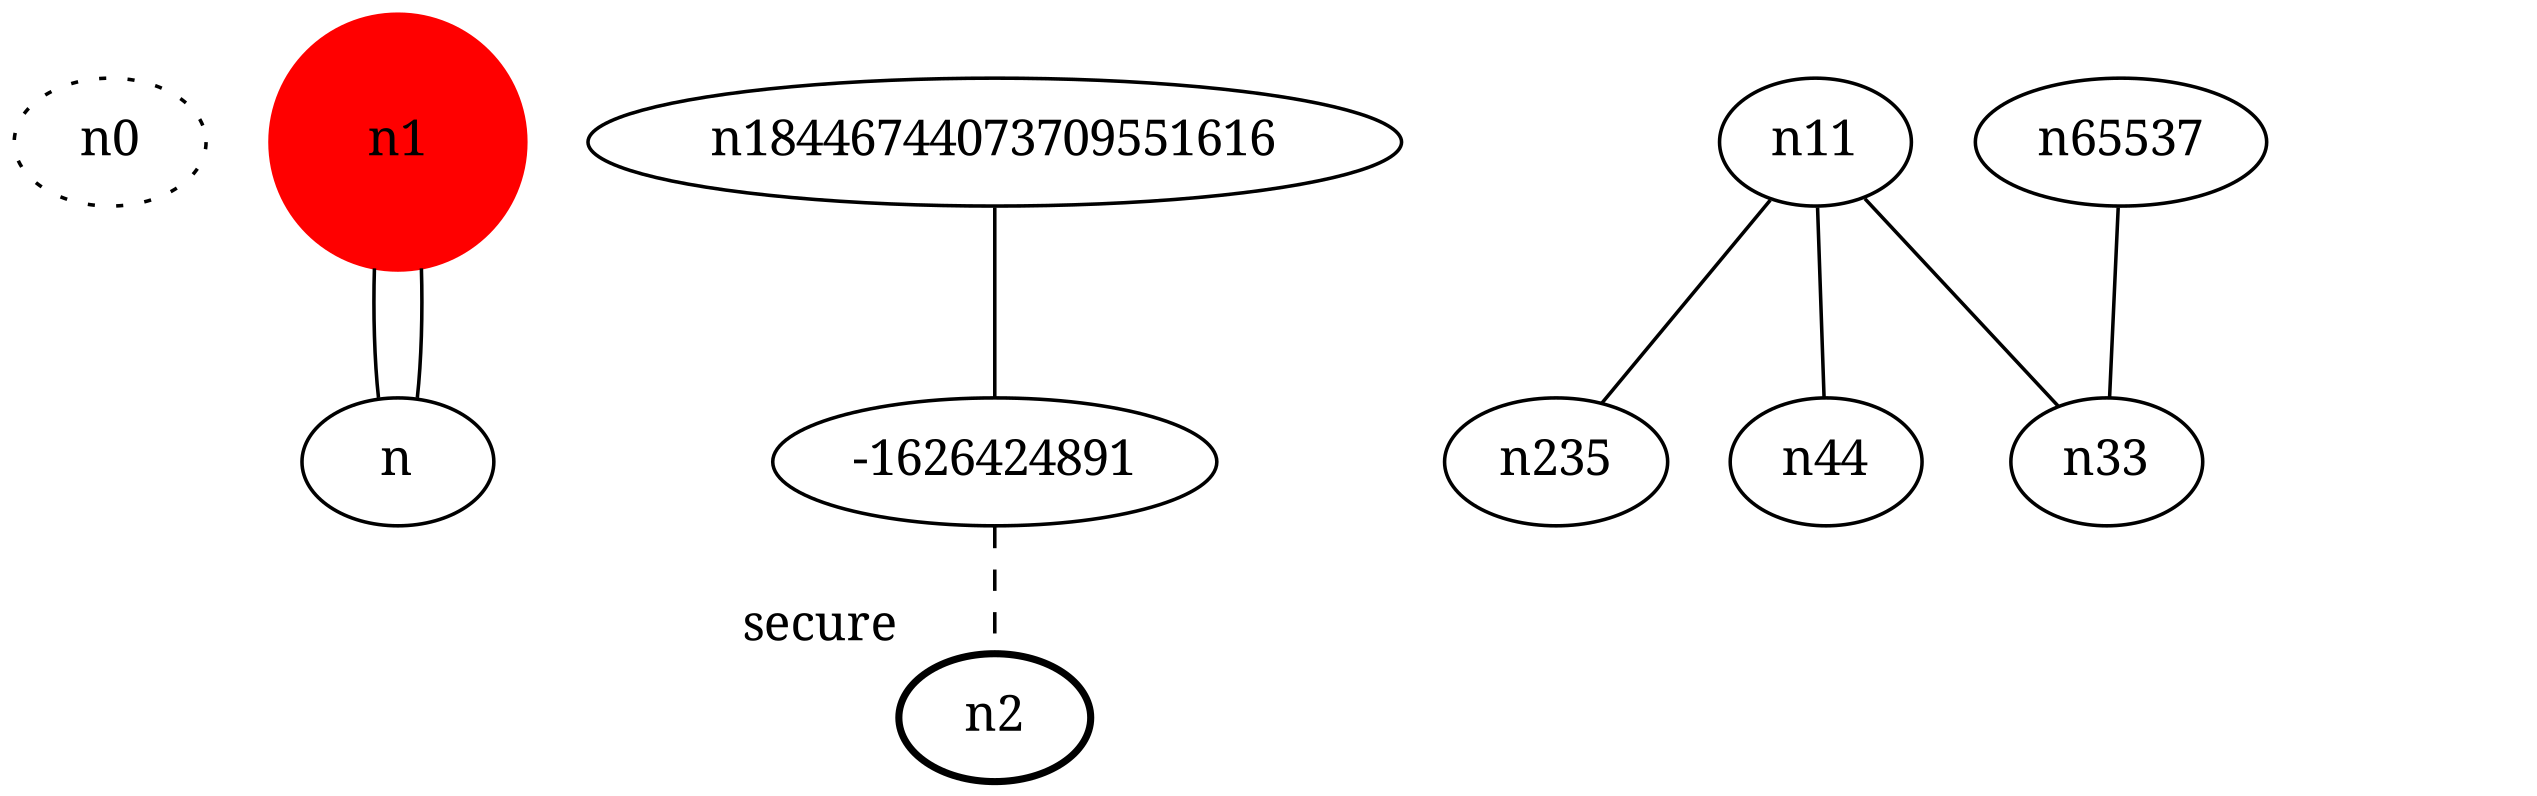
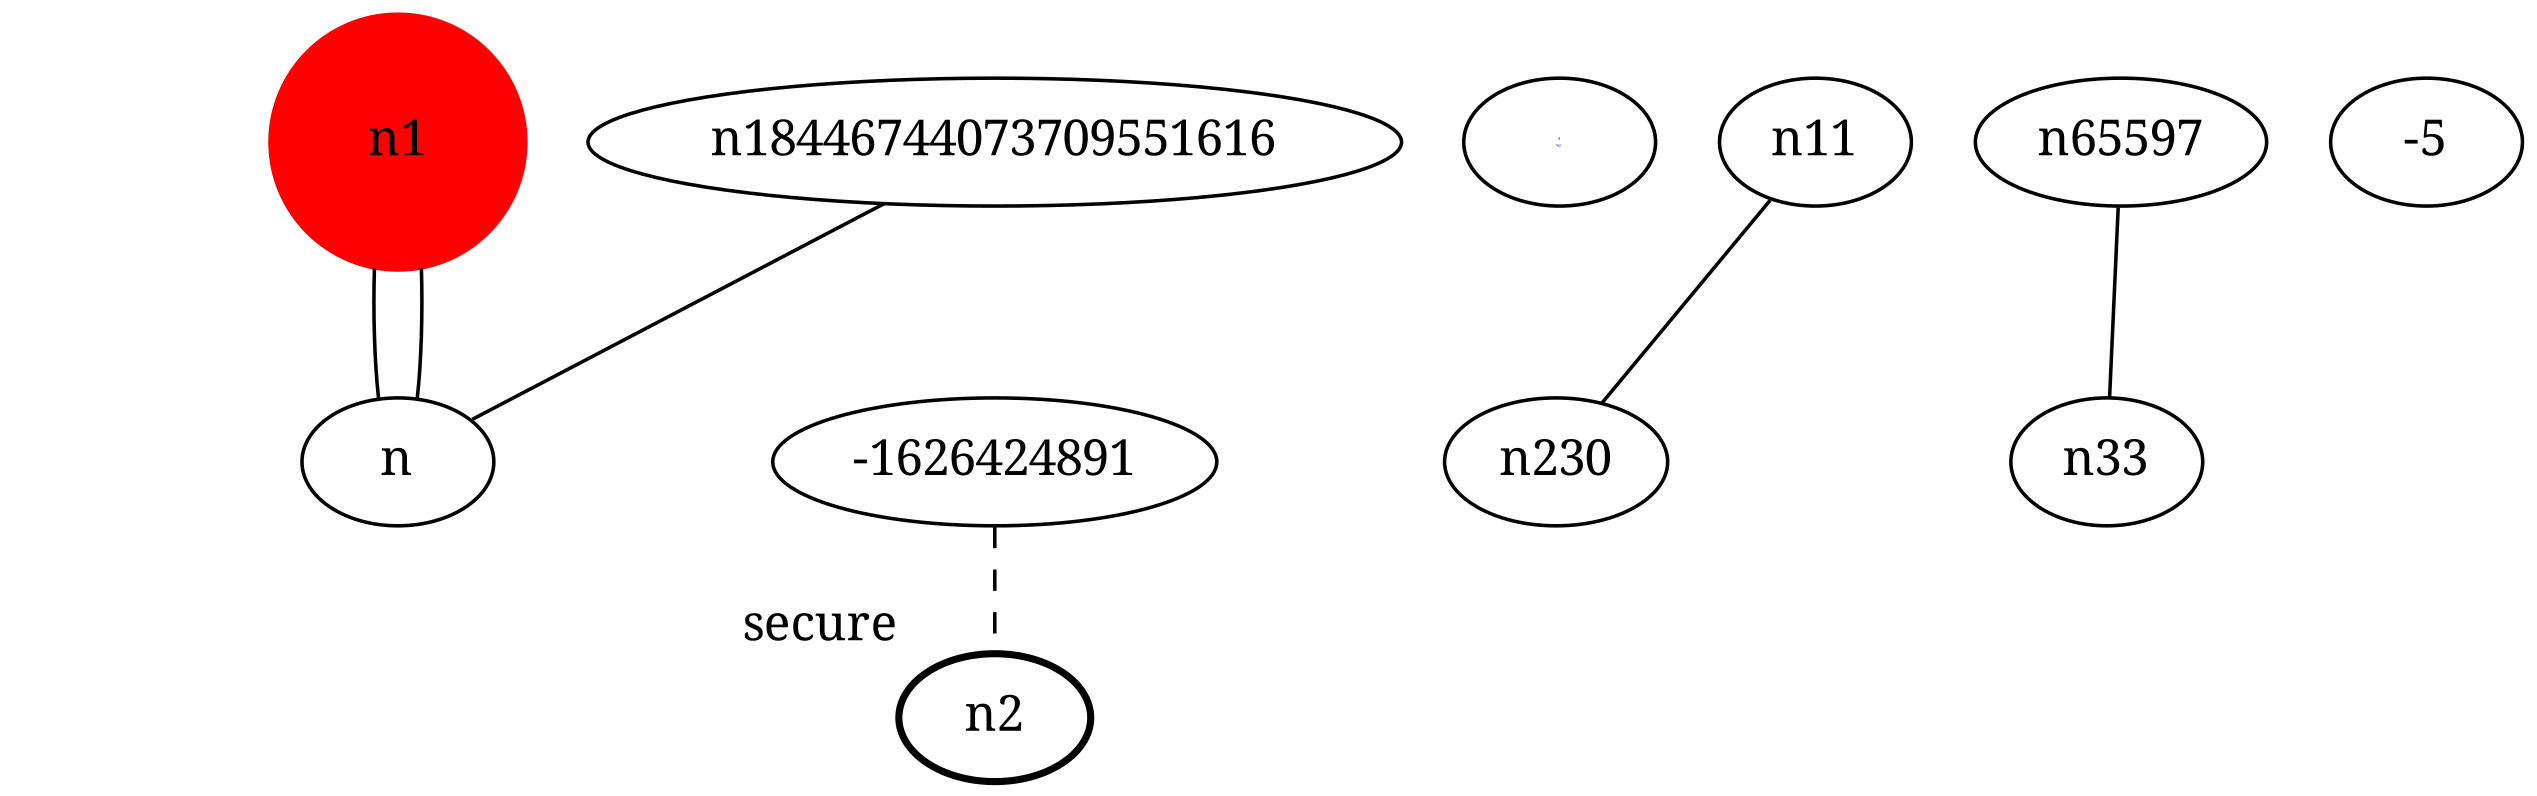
(110, 142) -> none
none -> (1560, 142)
(2121, 142) -> (2121, 142)
none -> (2427, 142)
(1962, 302) -> none
(995, 303) -> (678, 312)
(1556, 462) -> (1556, 462)
(1826, 462) -> none
